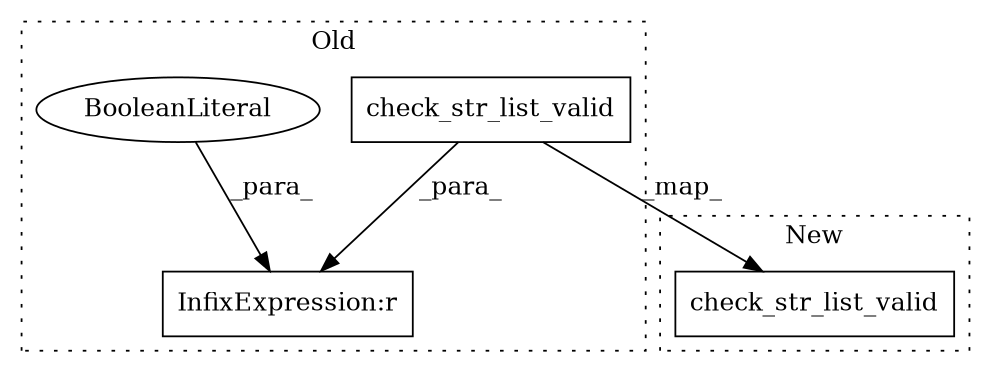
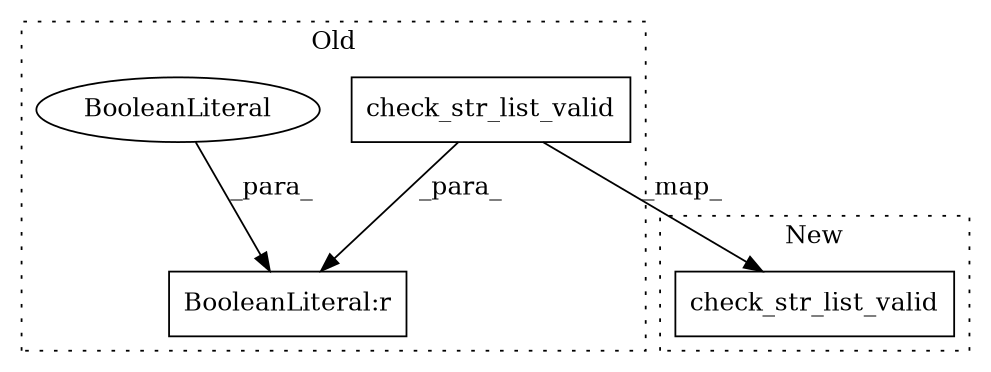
(288, 304) -> (288, 304)
